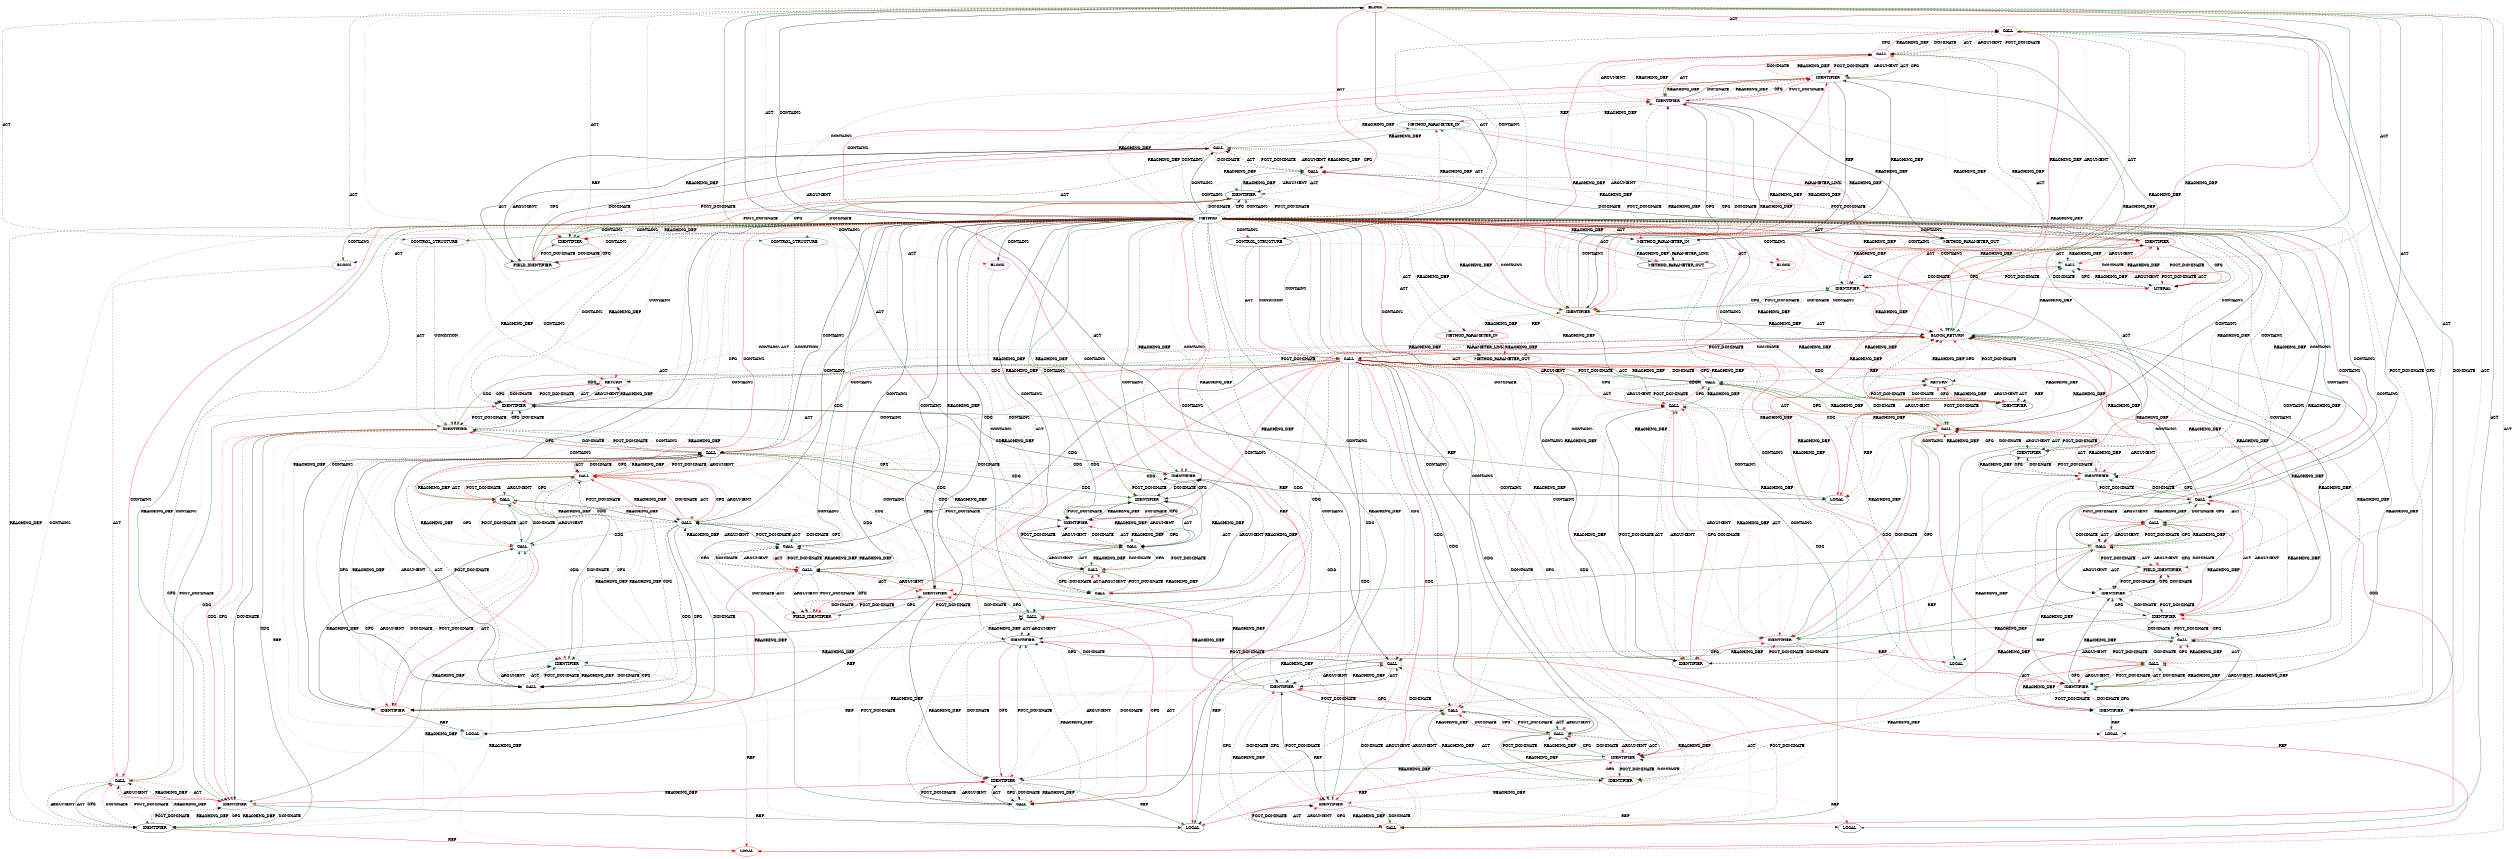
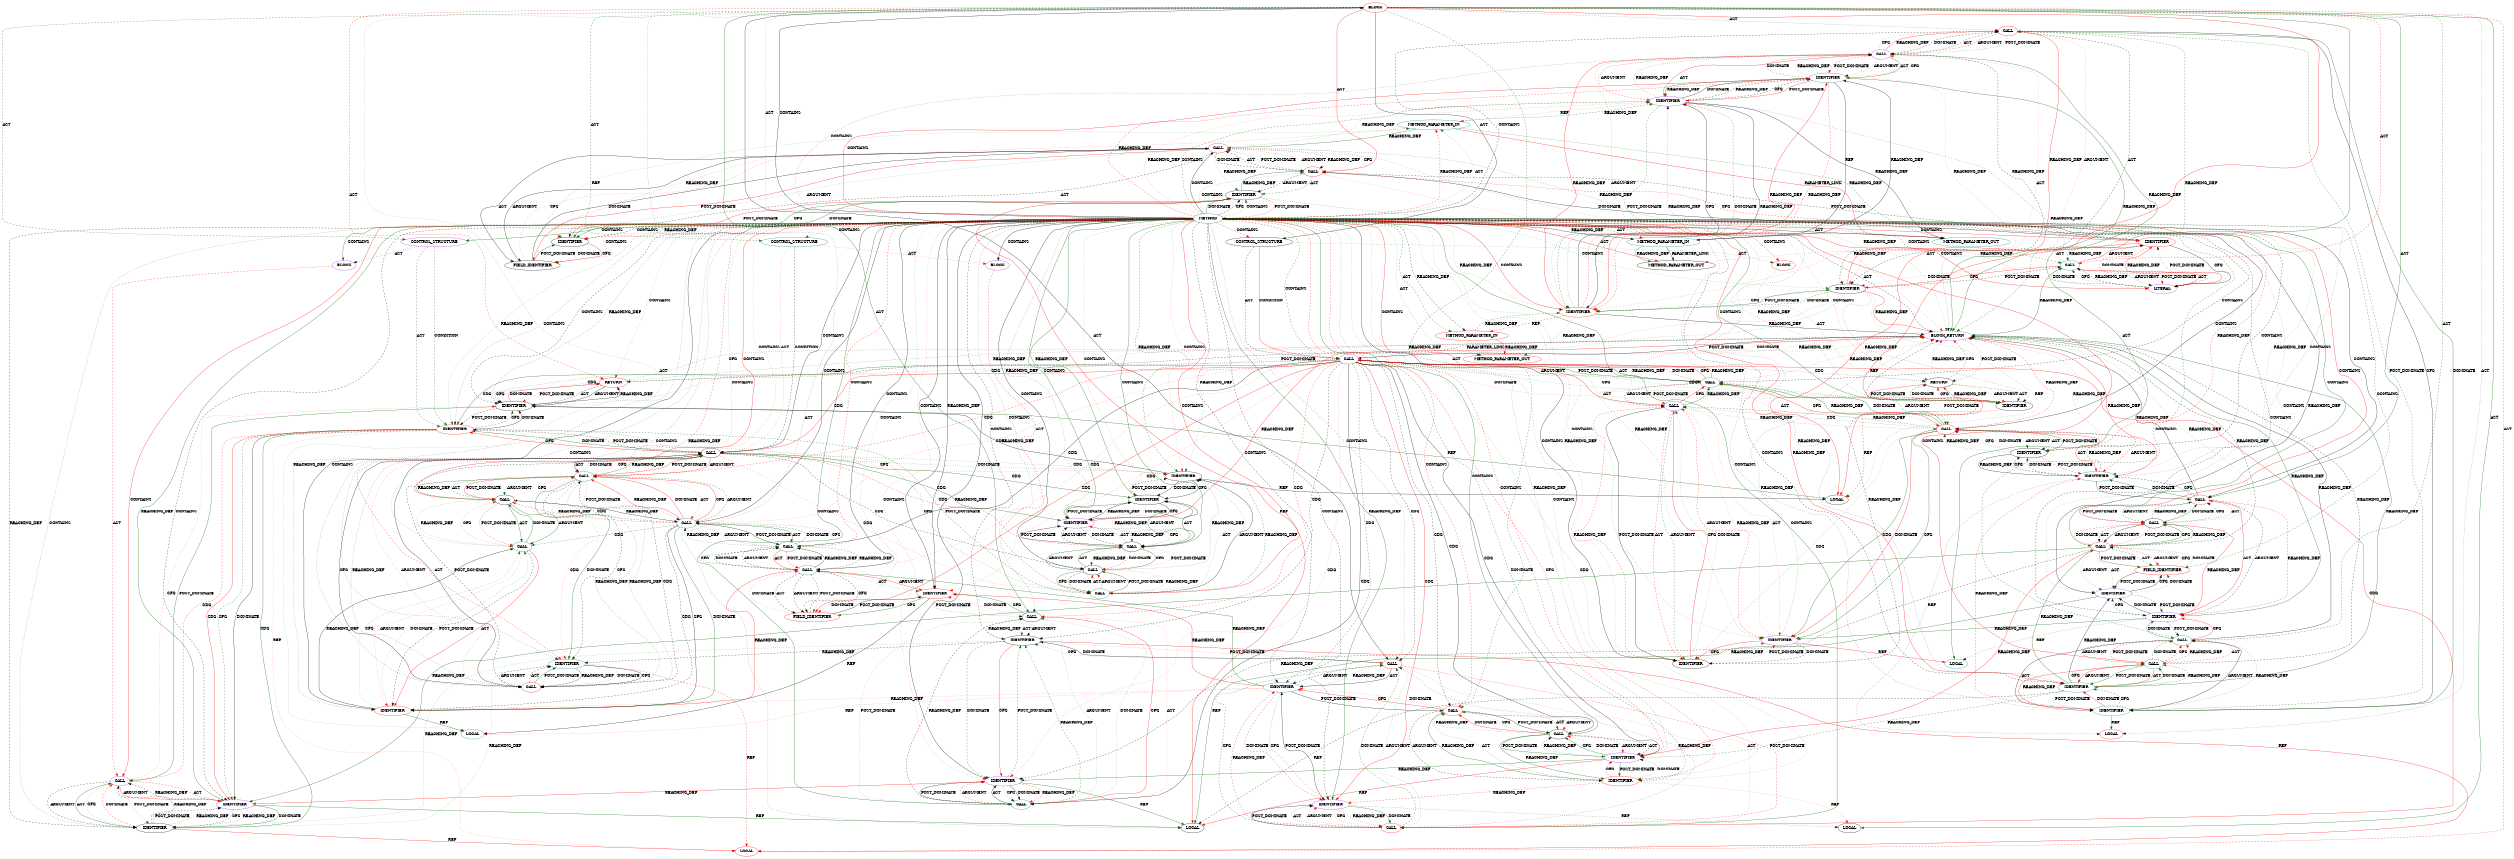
(1593, 226) -> (1593, 226)
(2162, 289) -> (2162, 289)
